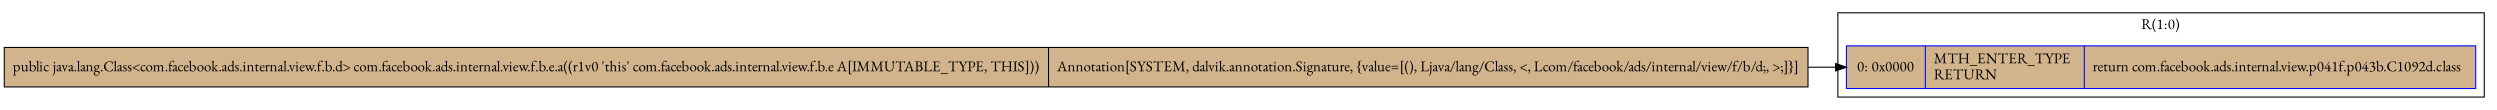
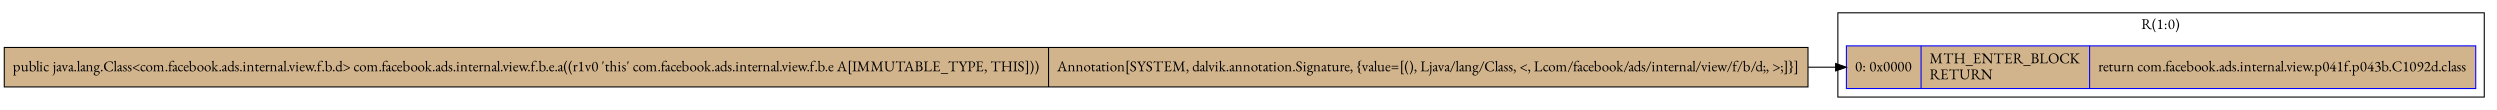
(2003, 59) -> (2005, 59)
